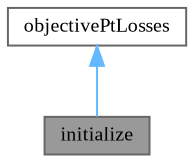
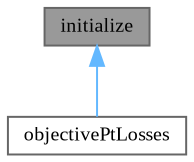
(97, 91) -> (97, 91)
